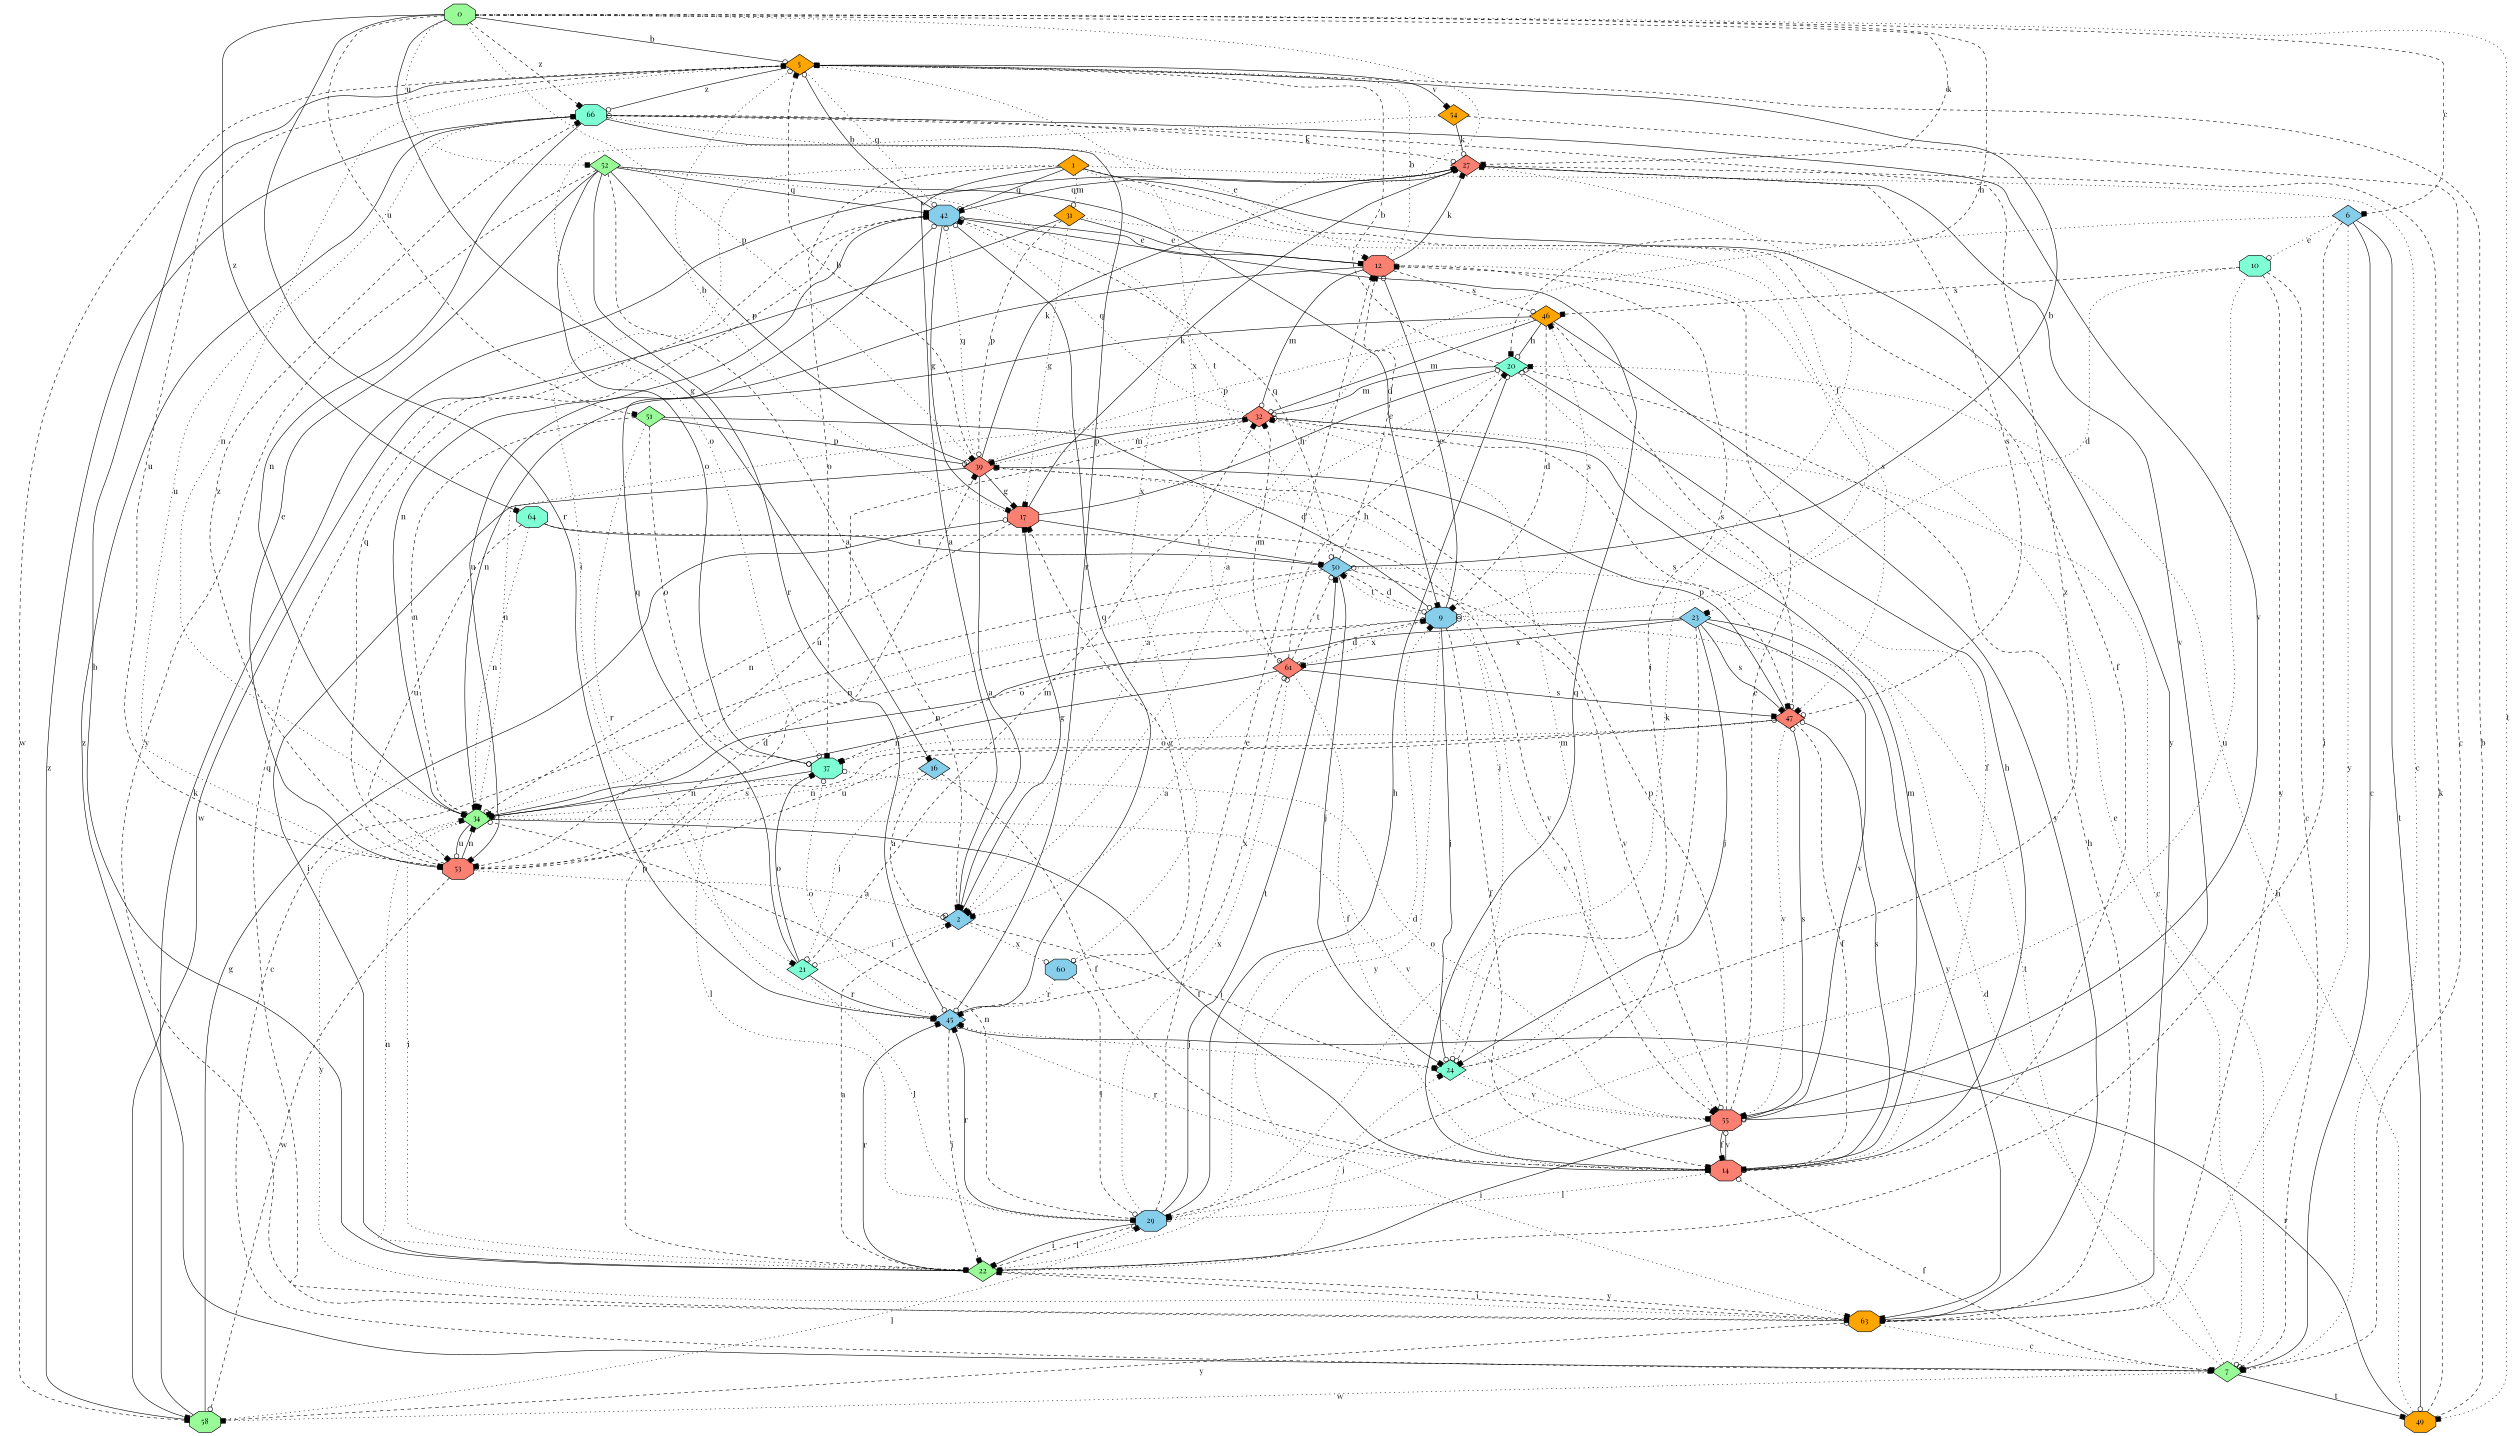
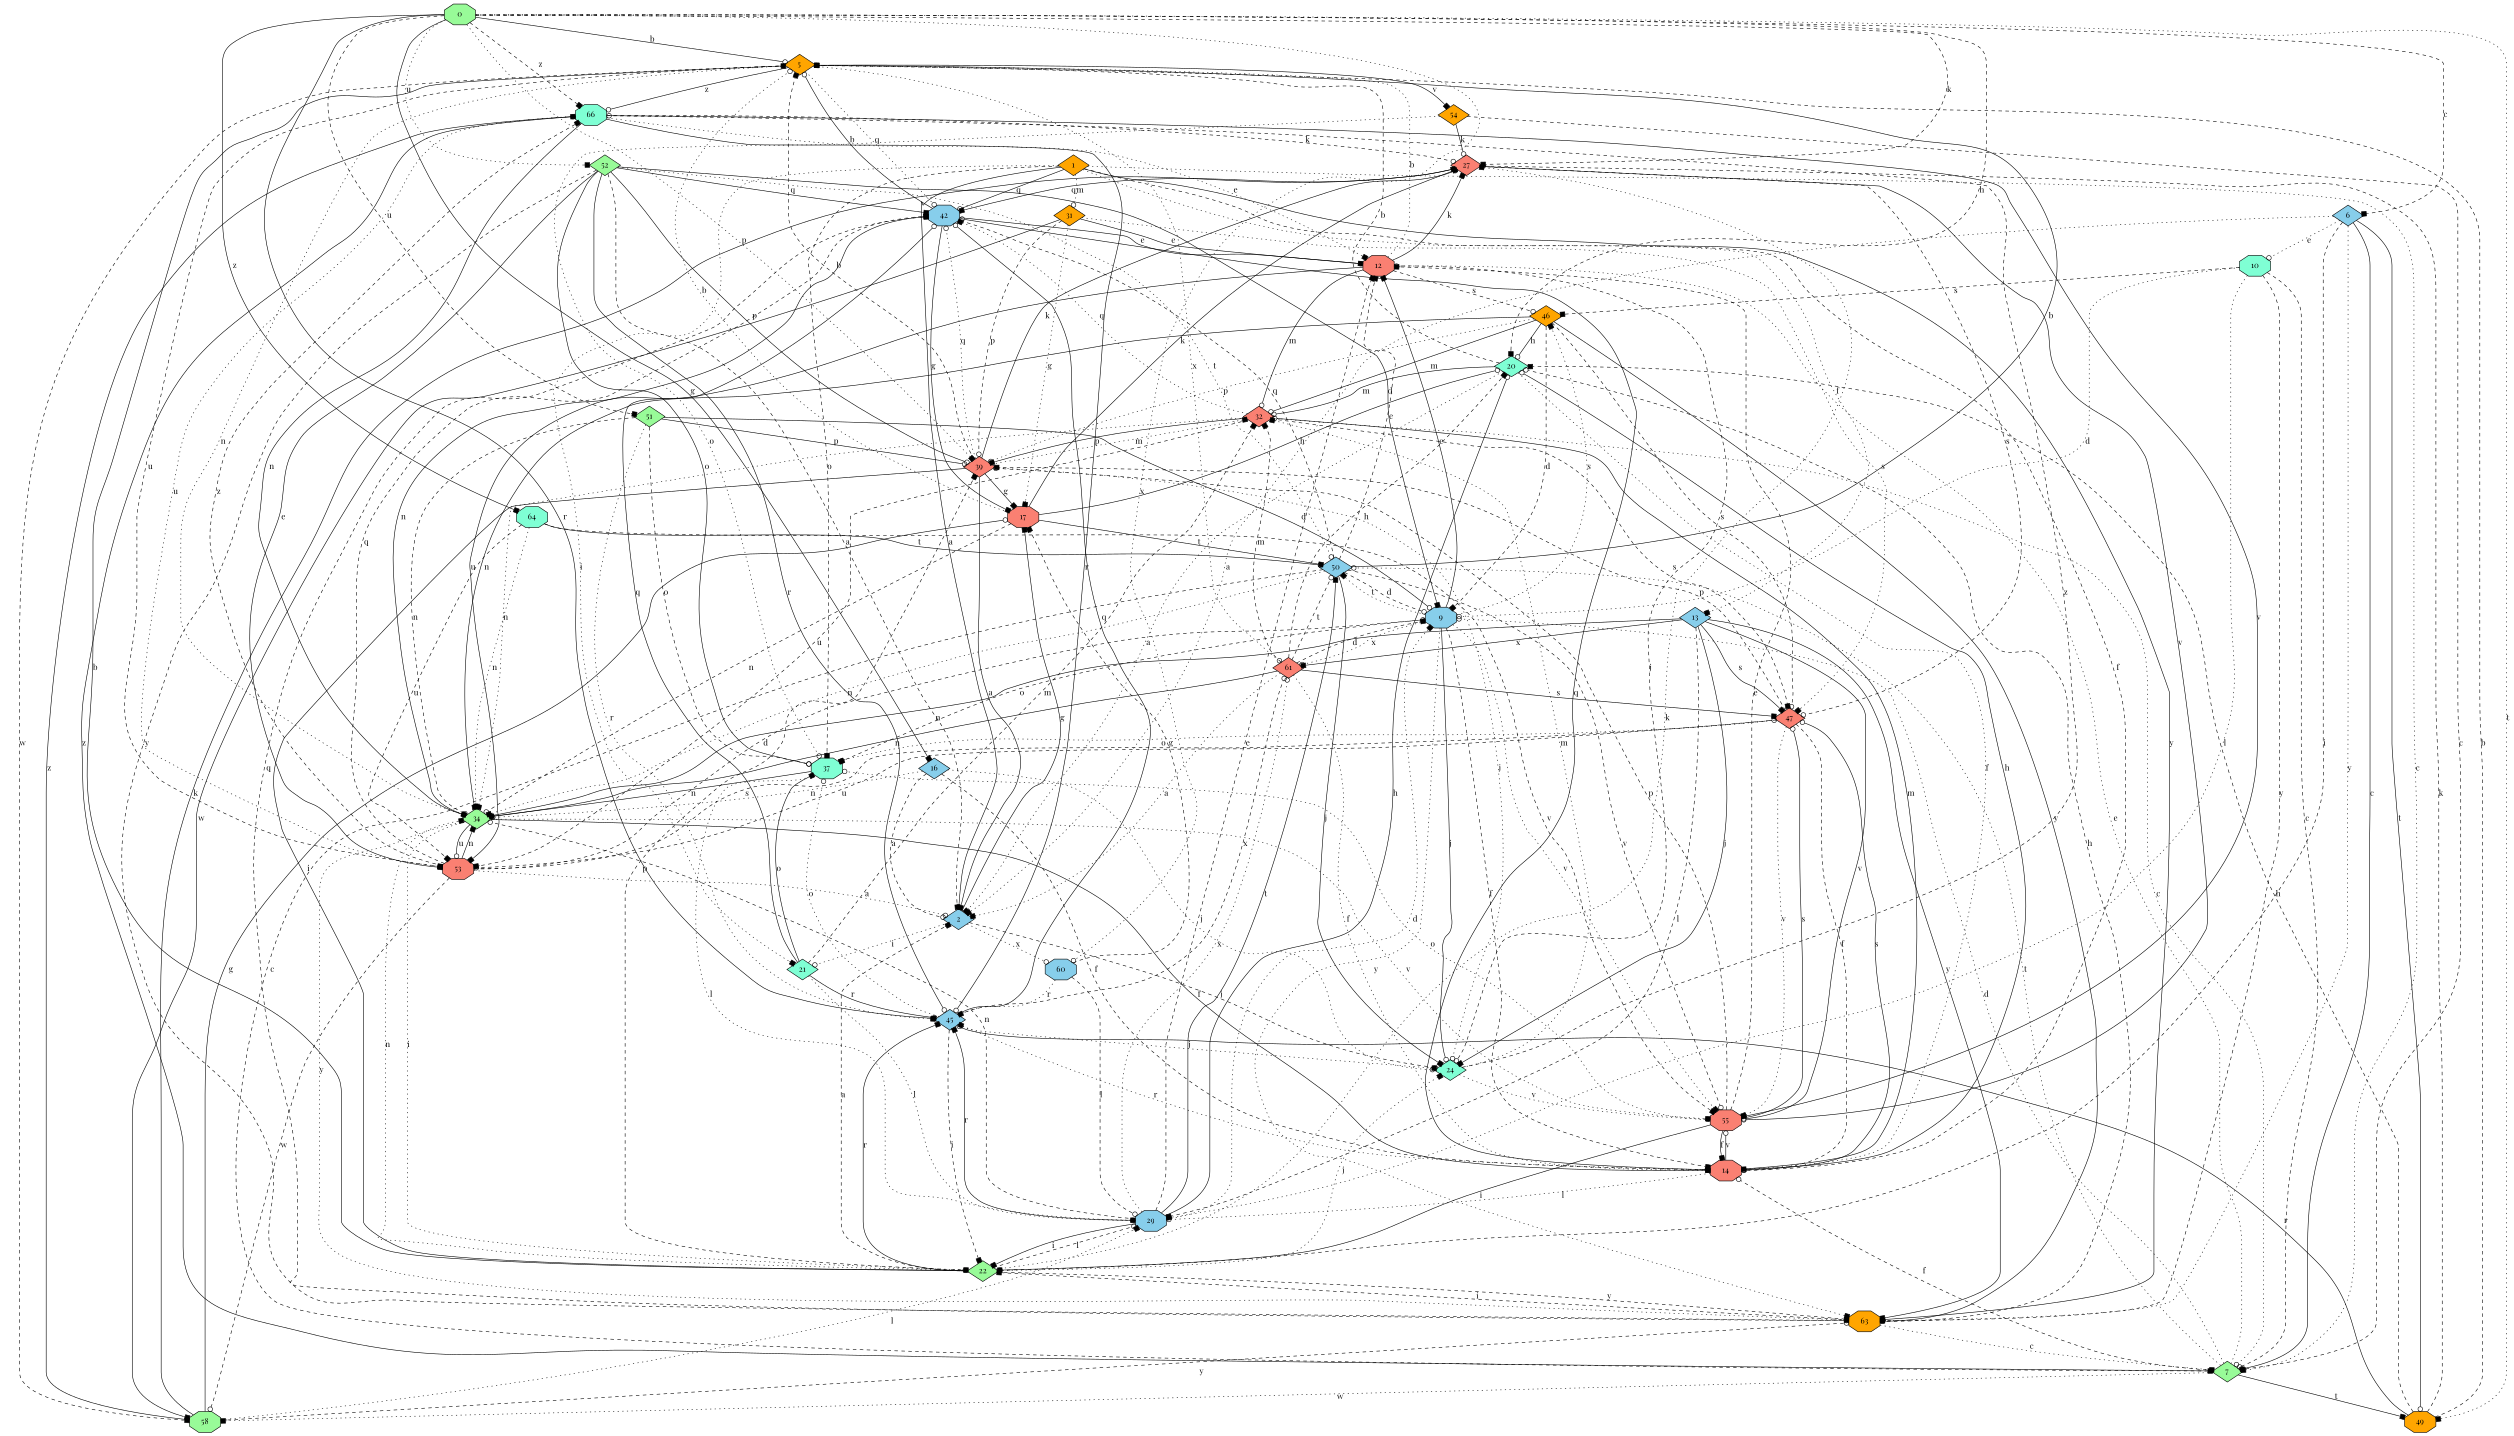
(1440, 449) -> (1440, 449)
(1432, 493) -> (1432, 493)
(1695, 618) -> (1695, 618)
(2205, 661) -> (2205, 661)
(2225, 743) -> (2225, 743)
(844, 850) -> (1192, 920)
